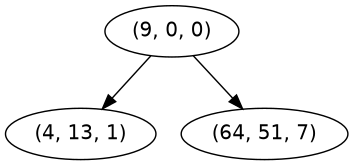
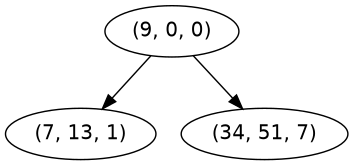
(81, 134) -> (81, 134)
(265, 134) -> (265, 134)
